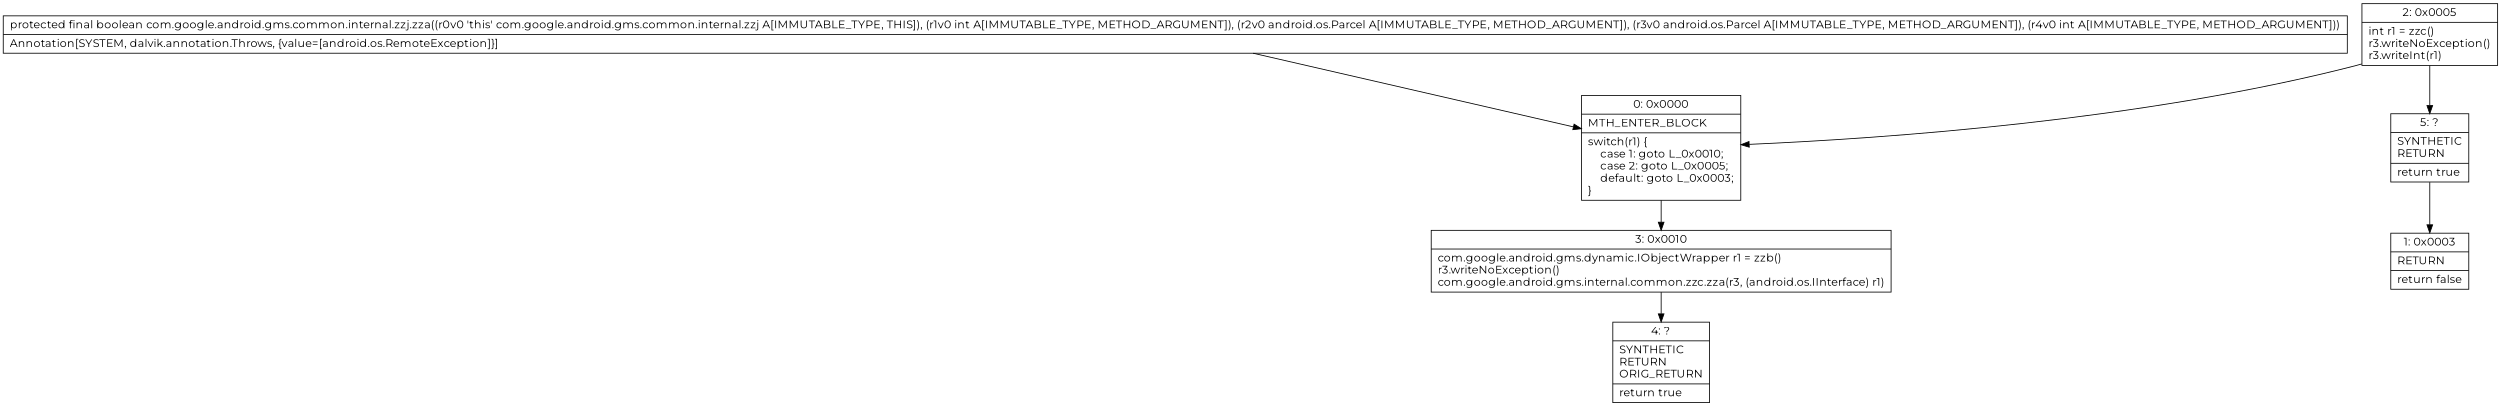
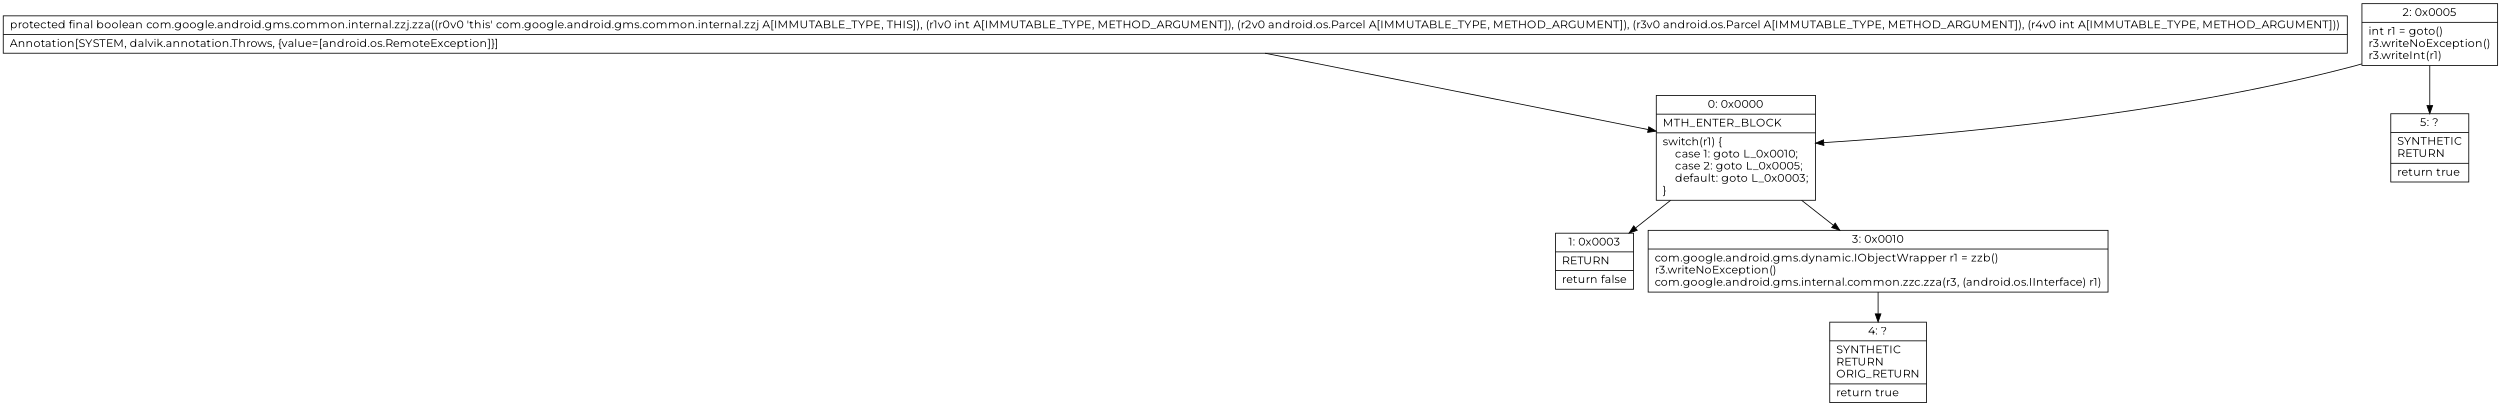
(2402, 31) -> (2406, 31)
(2430, 203) -> (1653, 214)
